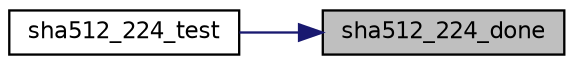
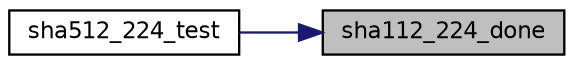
(444, 33) -> (444, 33)
